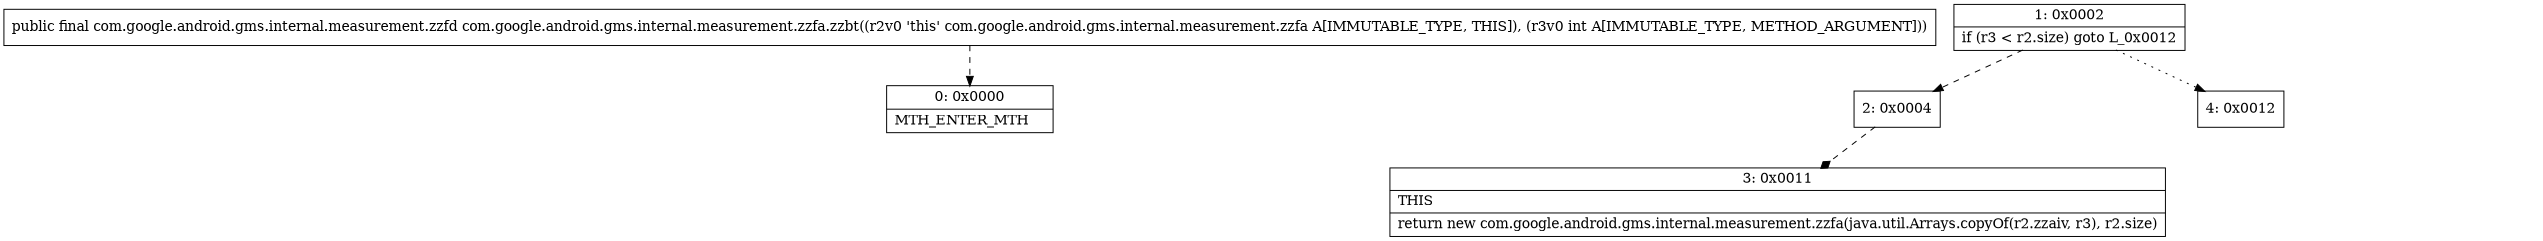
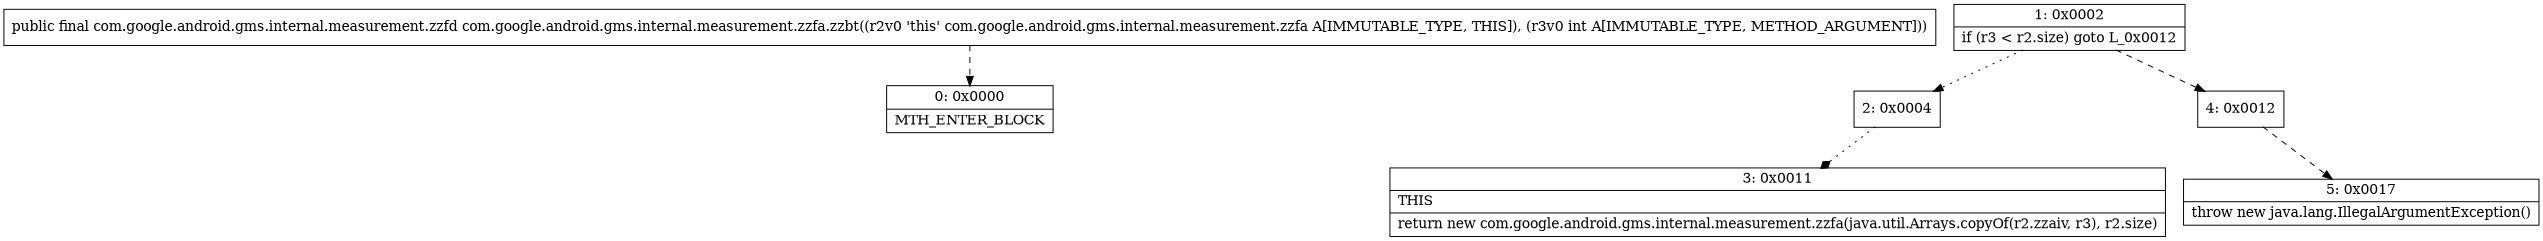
(1983, 69) -> (1983, 69)
(2156, 69) -> (2156, 69)
(962, 120) -> (970, 120)
(1853, 144) -> (1853, 144)
none -> (2361, 202)
